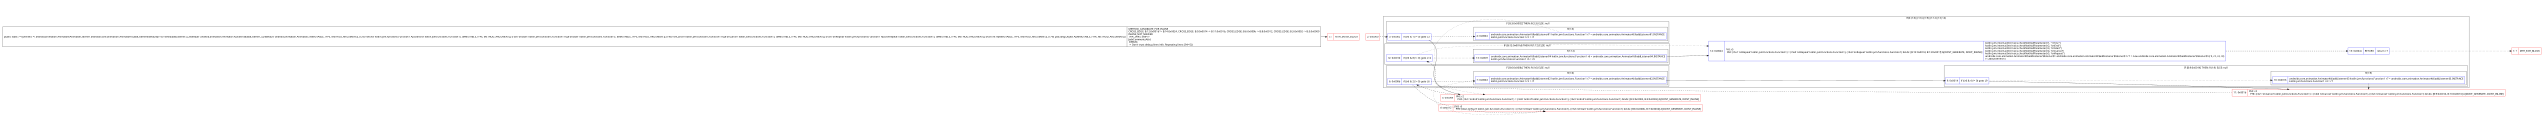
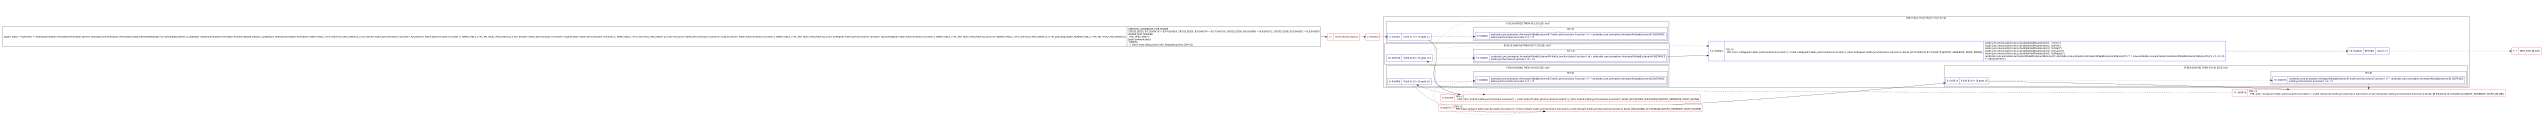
none -> (1362, 37)
(1805, 80) -> (1808, 95)
